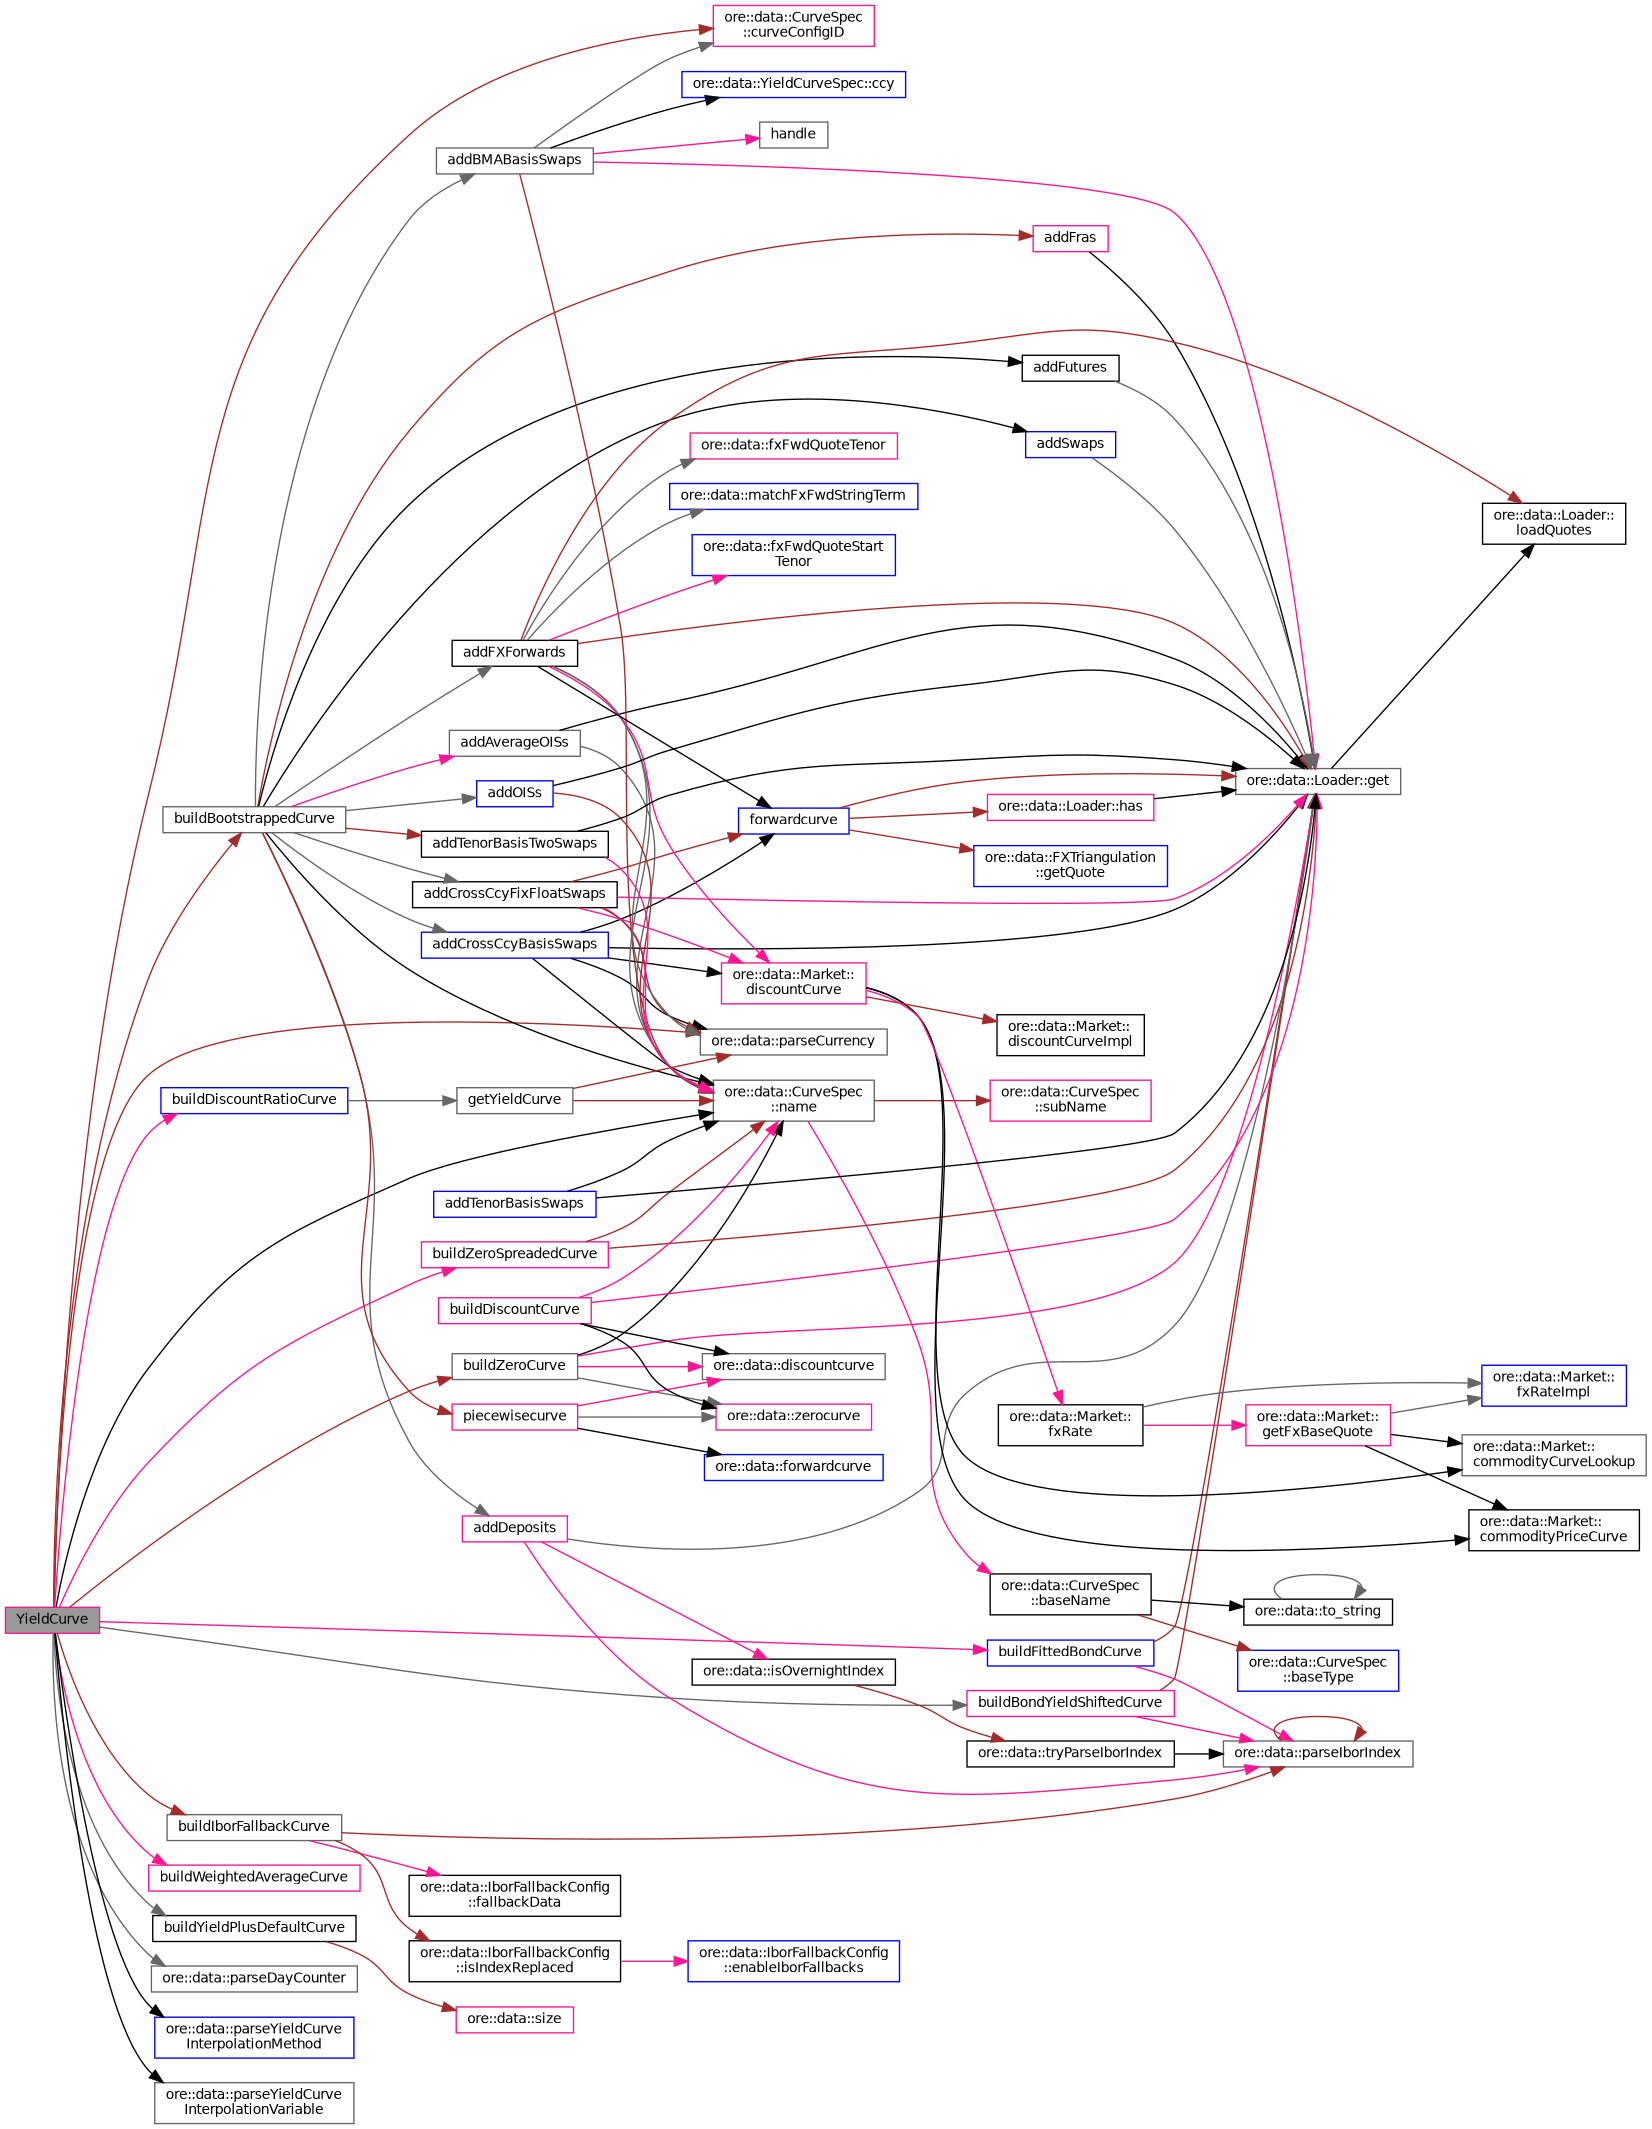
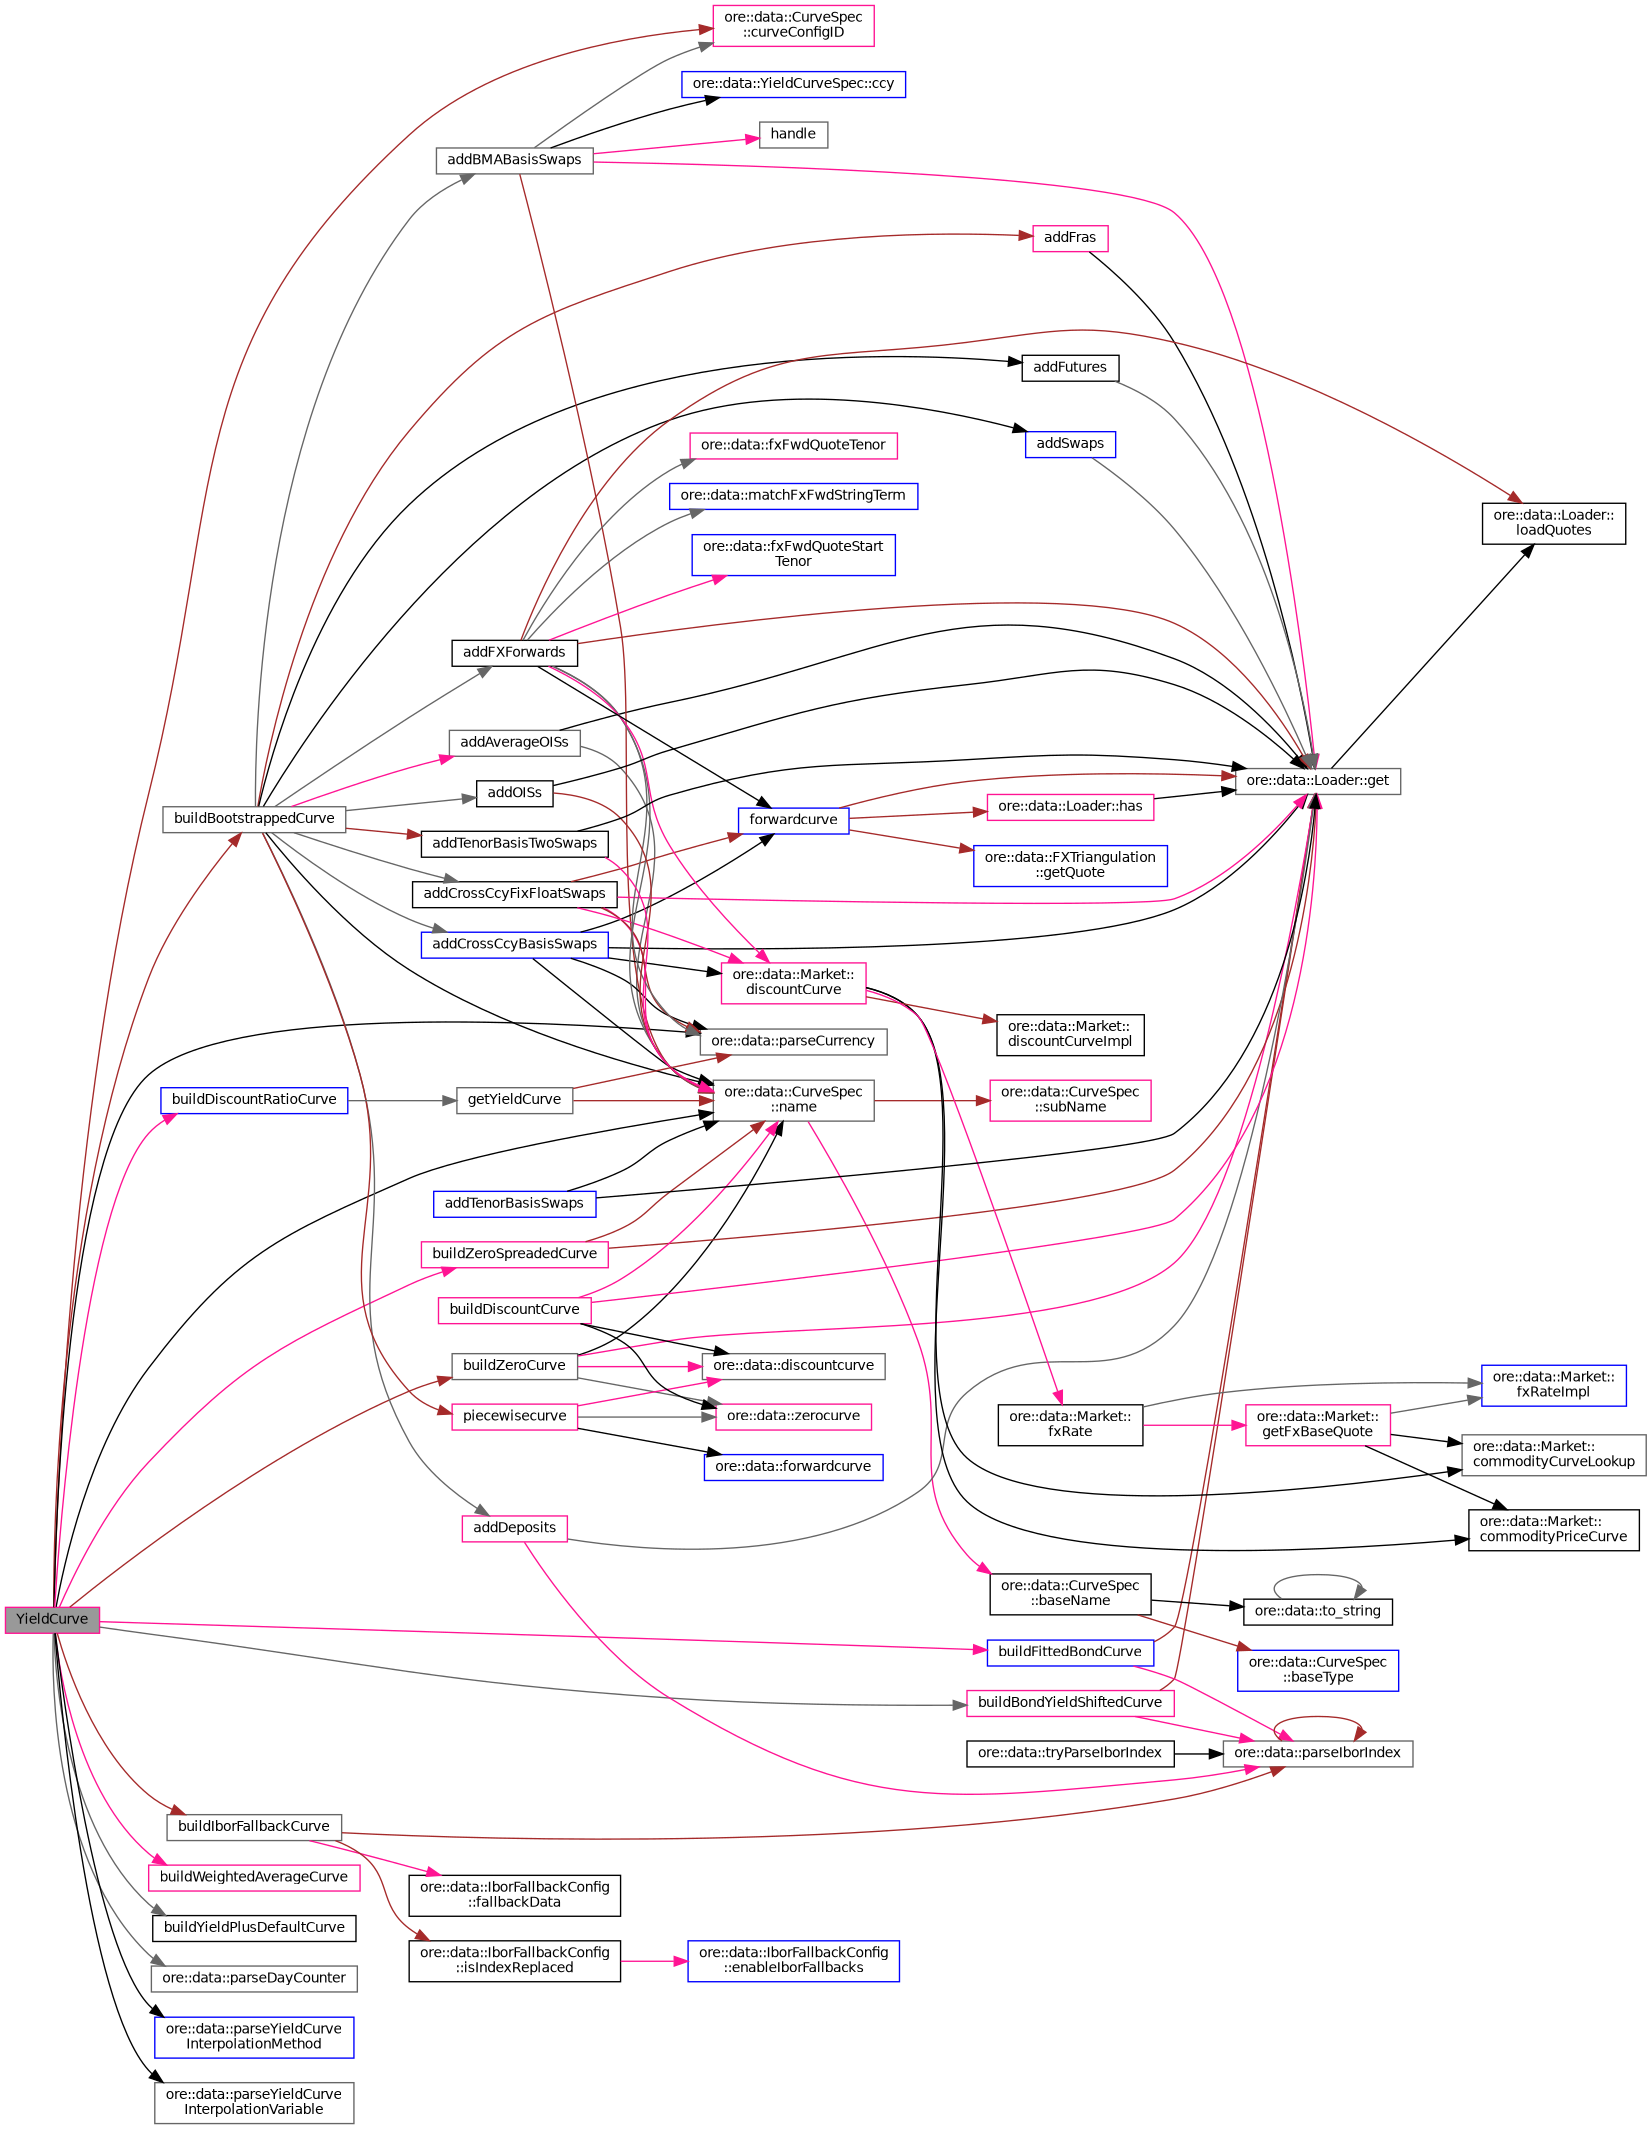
(515, 794) -> (515, 794)
(148, 1075) -> (148, 1075)
(794, 1672) -> none
(515, 2020) -> none
